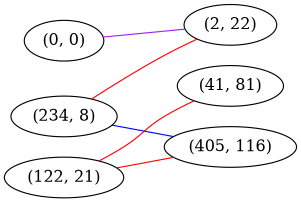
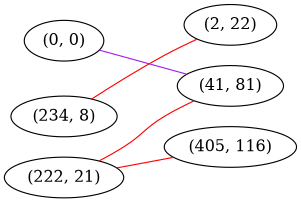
(144, 33) -> (139, 61)
(135, 129) -> none
(64, 177) -> (64, 177)
